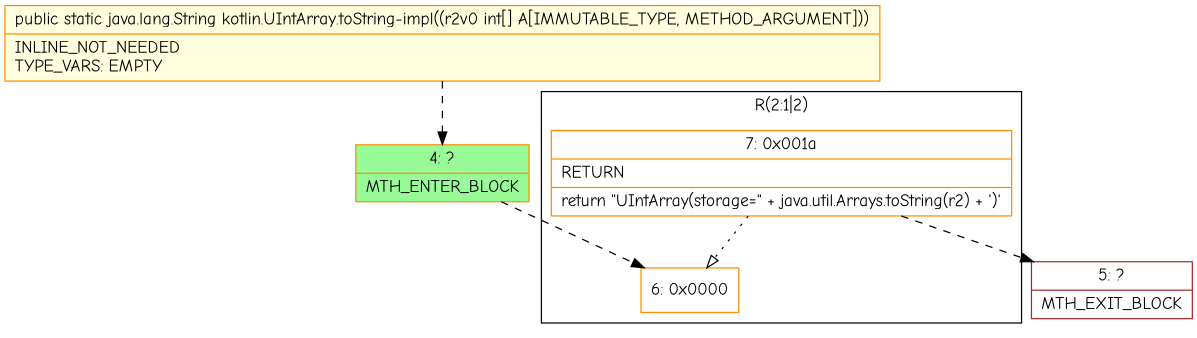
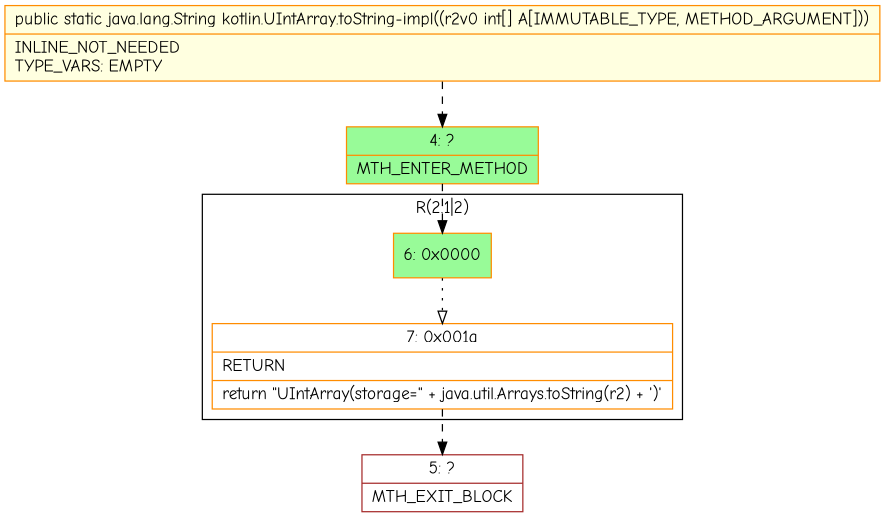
(442, 187) -> (442, 169)
(731, 237) -> (442, 295)
(690, 290) -> (442, 256)
